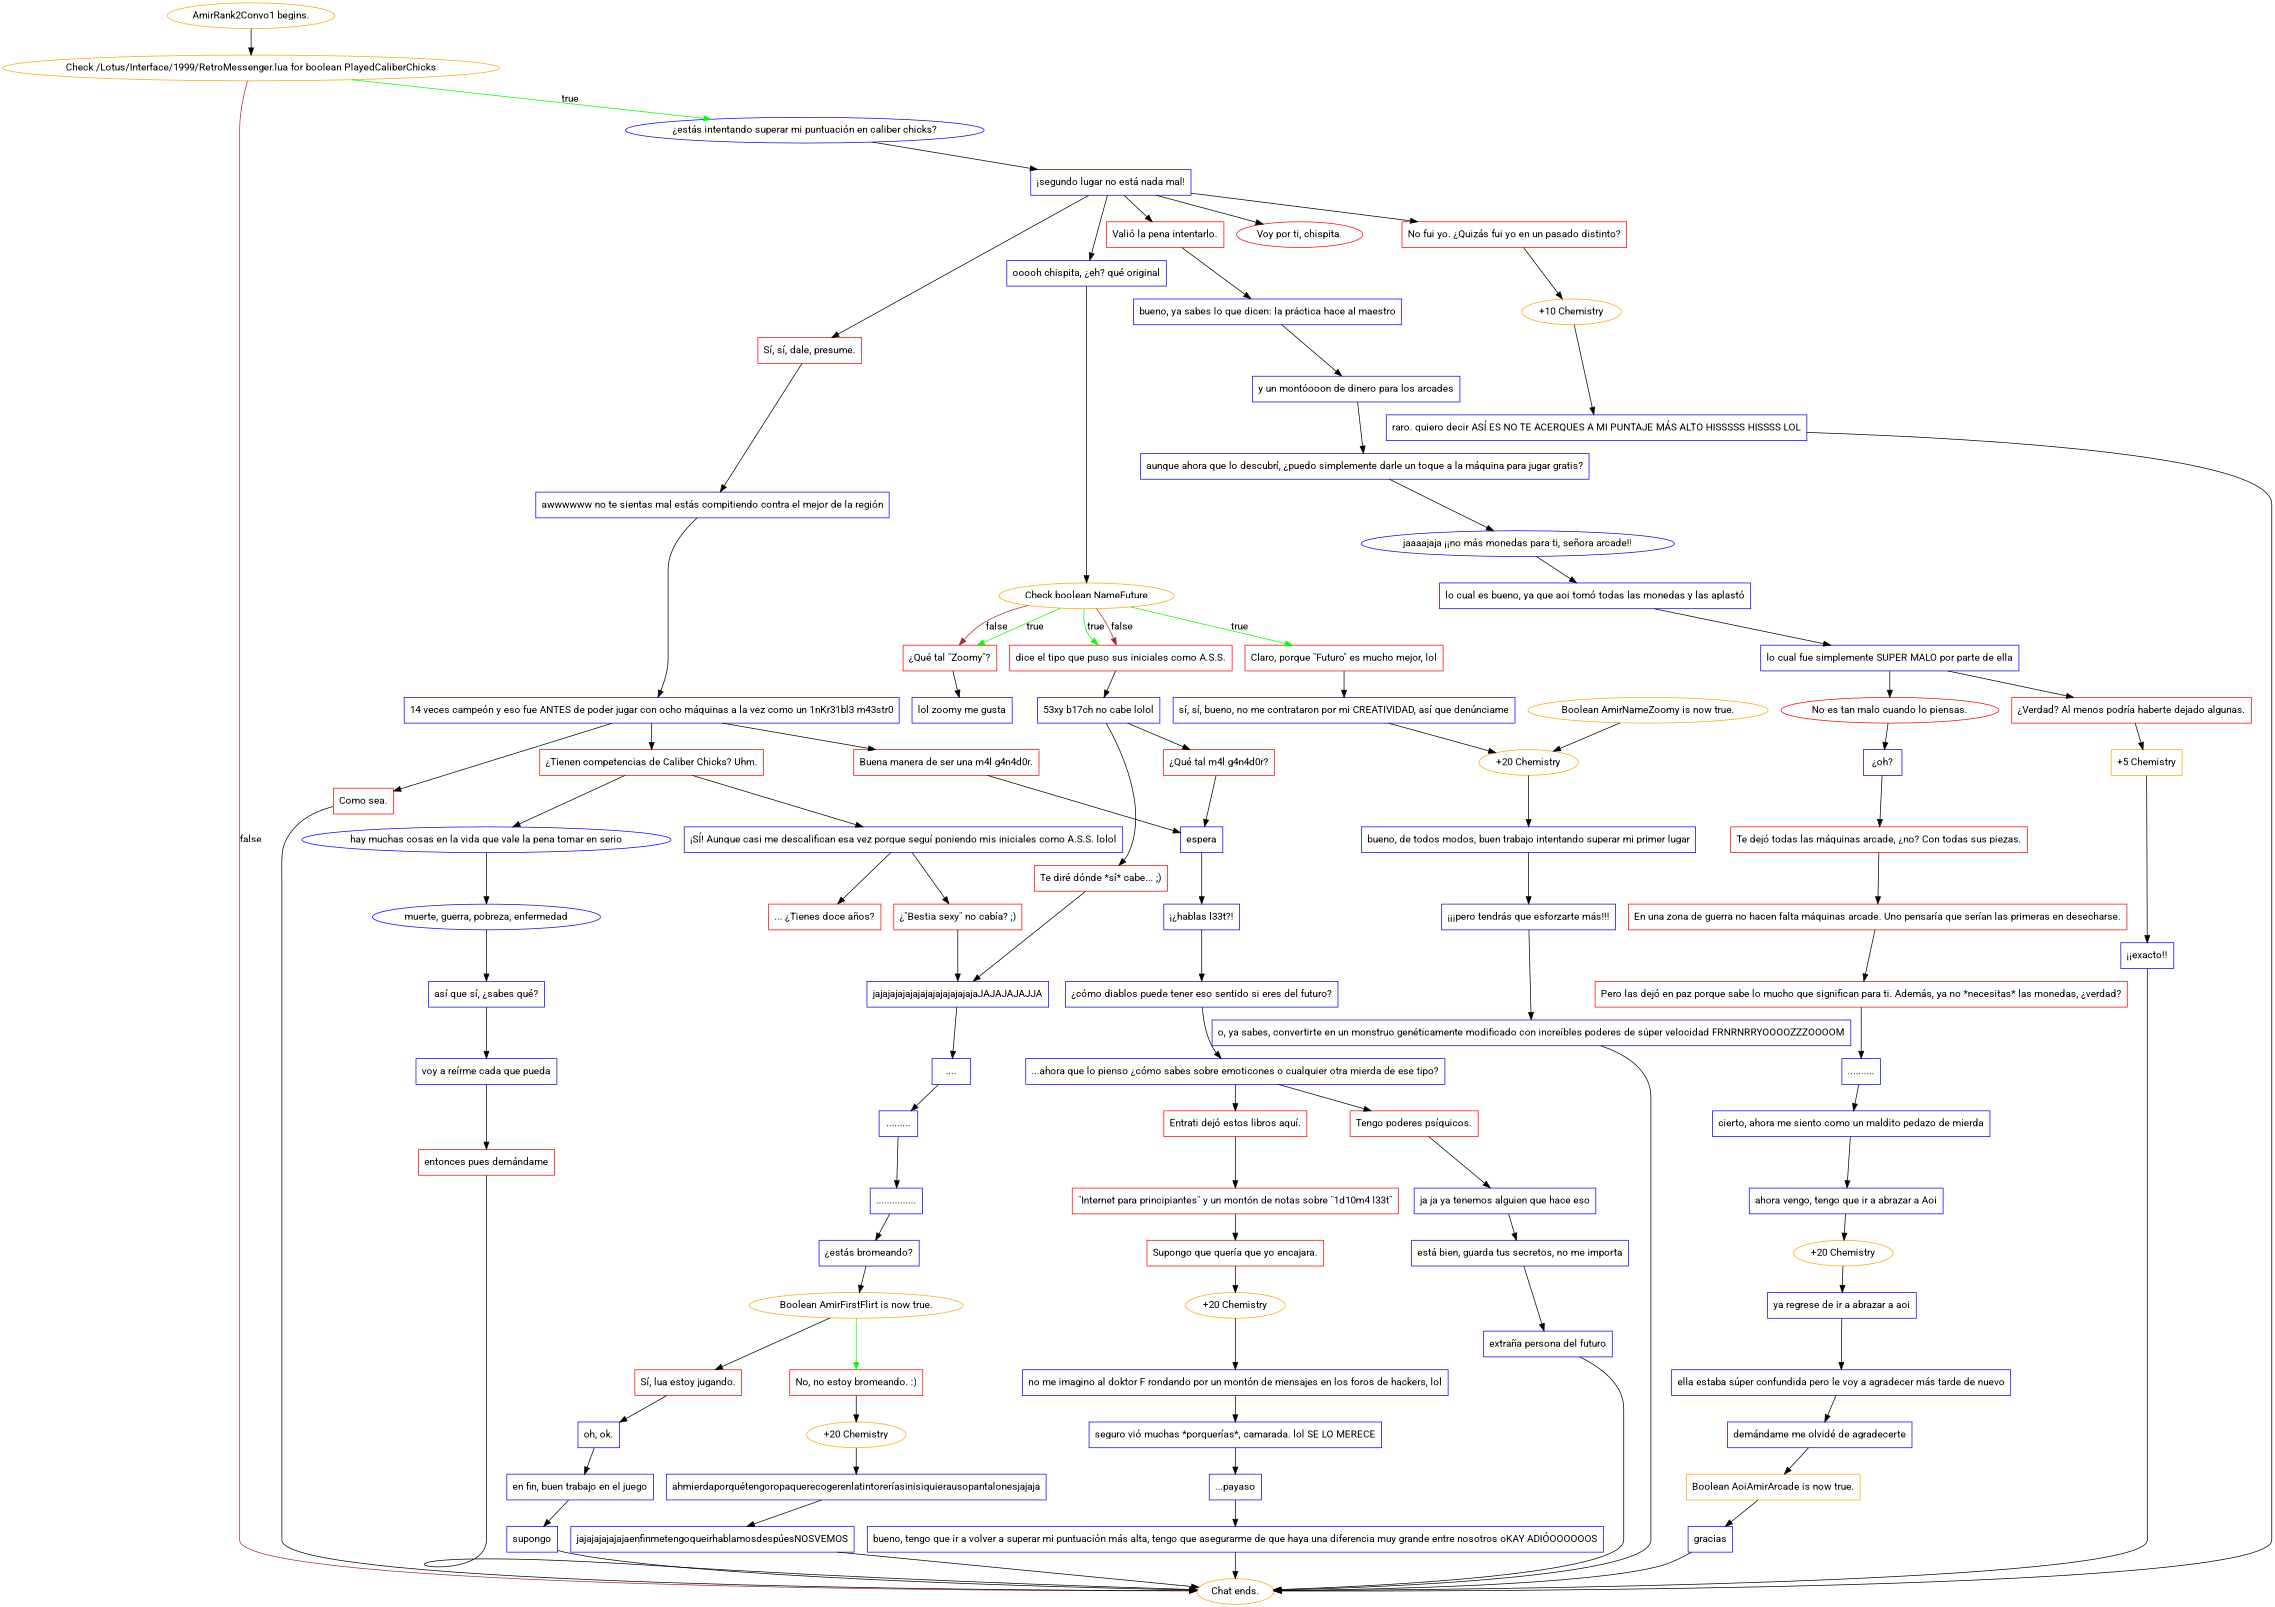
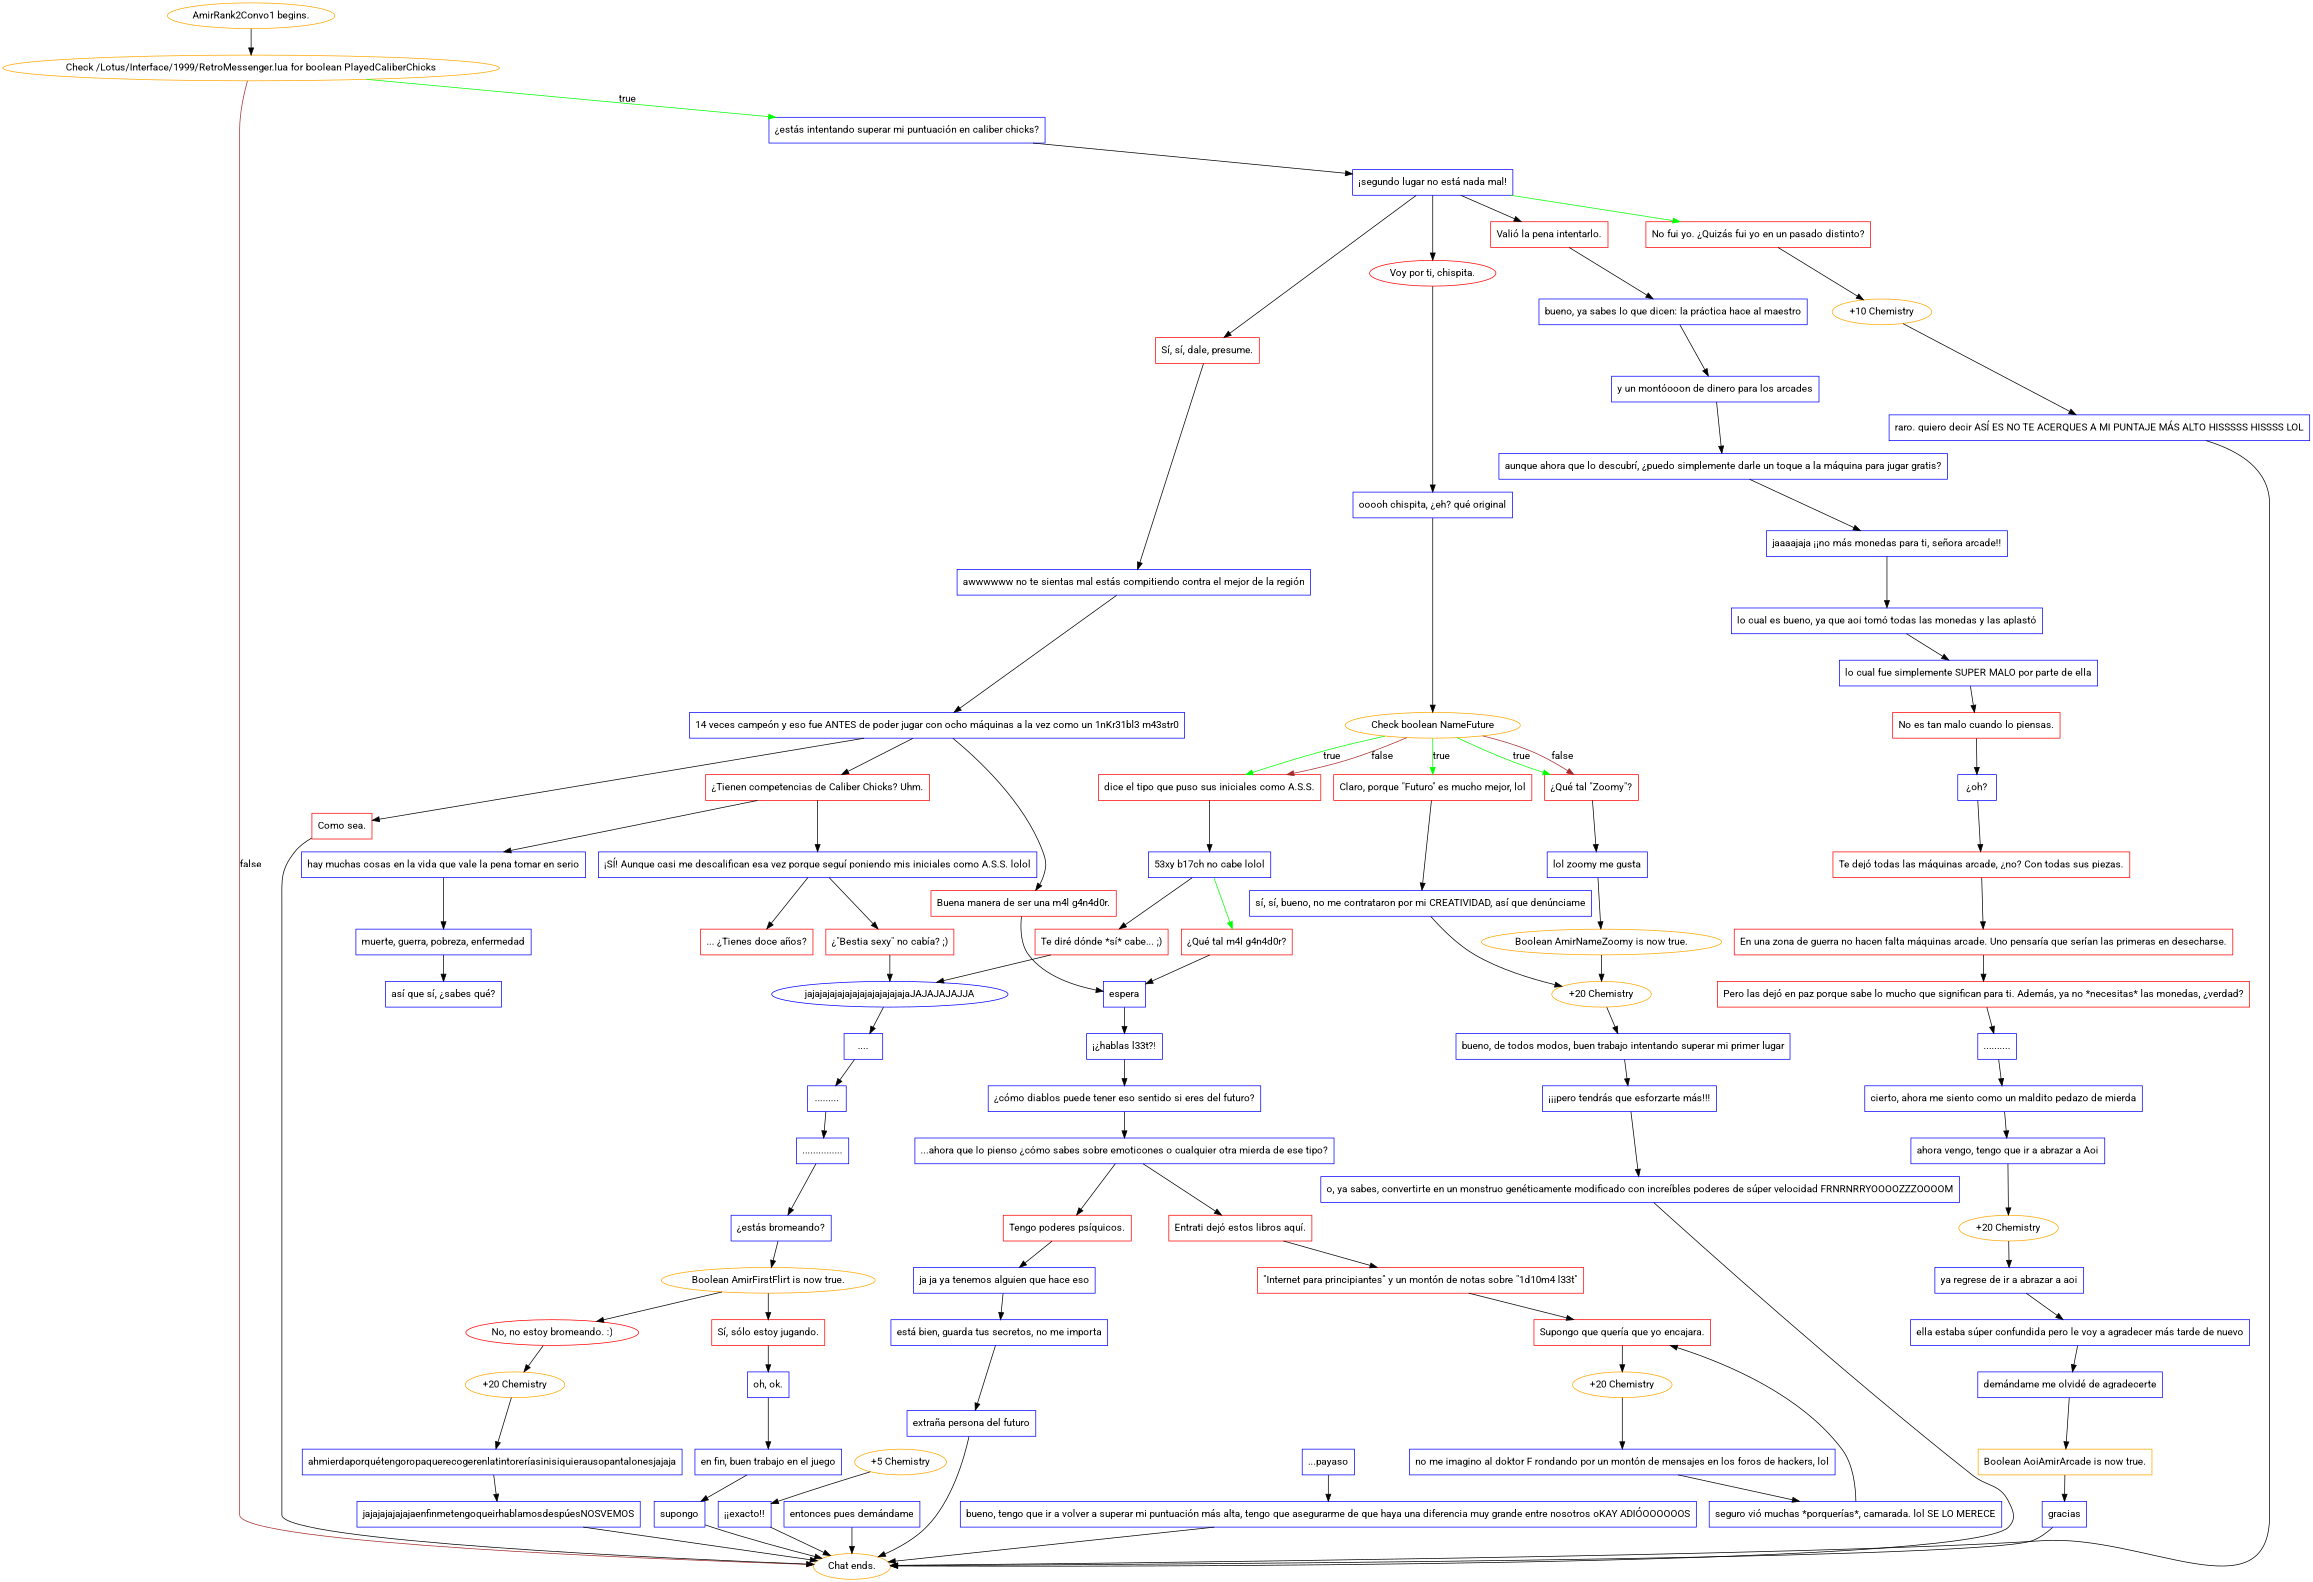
(805, 130) -> (907, 130)
(1301, 207) -> (1592, 208)
(1099, 224) -> (1433, 386)
(1518, 544) -> (1887, 544)
(1890, 710) -> (1976, 725)
(2132, 710) -> none
(1155, 735) -> (1222, 900)
(2147, 762) -> (901, 1462)
(486, 840) -> (444, 865)
none -> (1599, 900)
(486, 917) -> (444, 942)
(958, 994) -> (890, 994)
(486, 1071) -> none
(486, 1162) -> (852, 1514)
(856, 1340) -> (663, 1306)
(688, 1383) -> (768, 1333)
(856, 1383) -> (552, 1333)
(1235, 1457) -> (1790, 1401)
